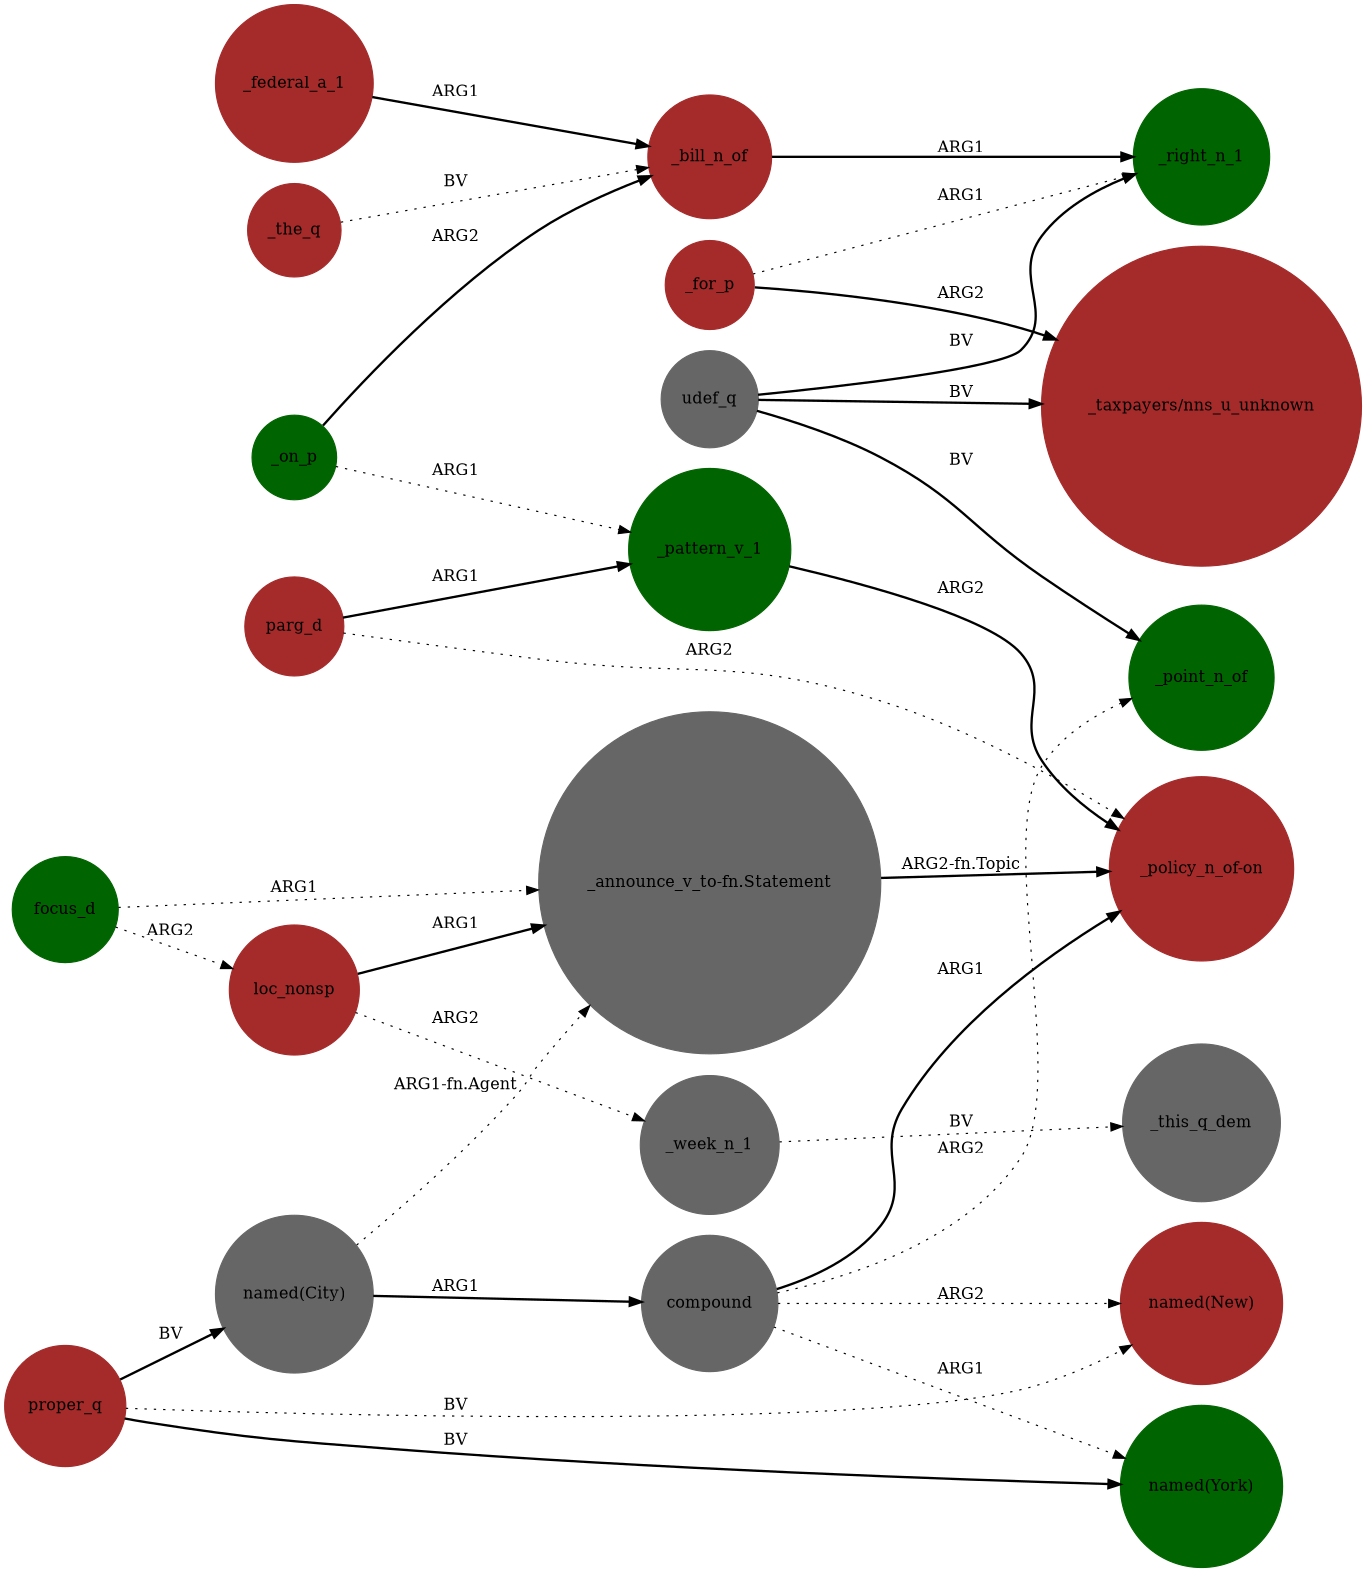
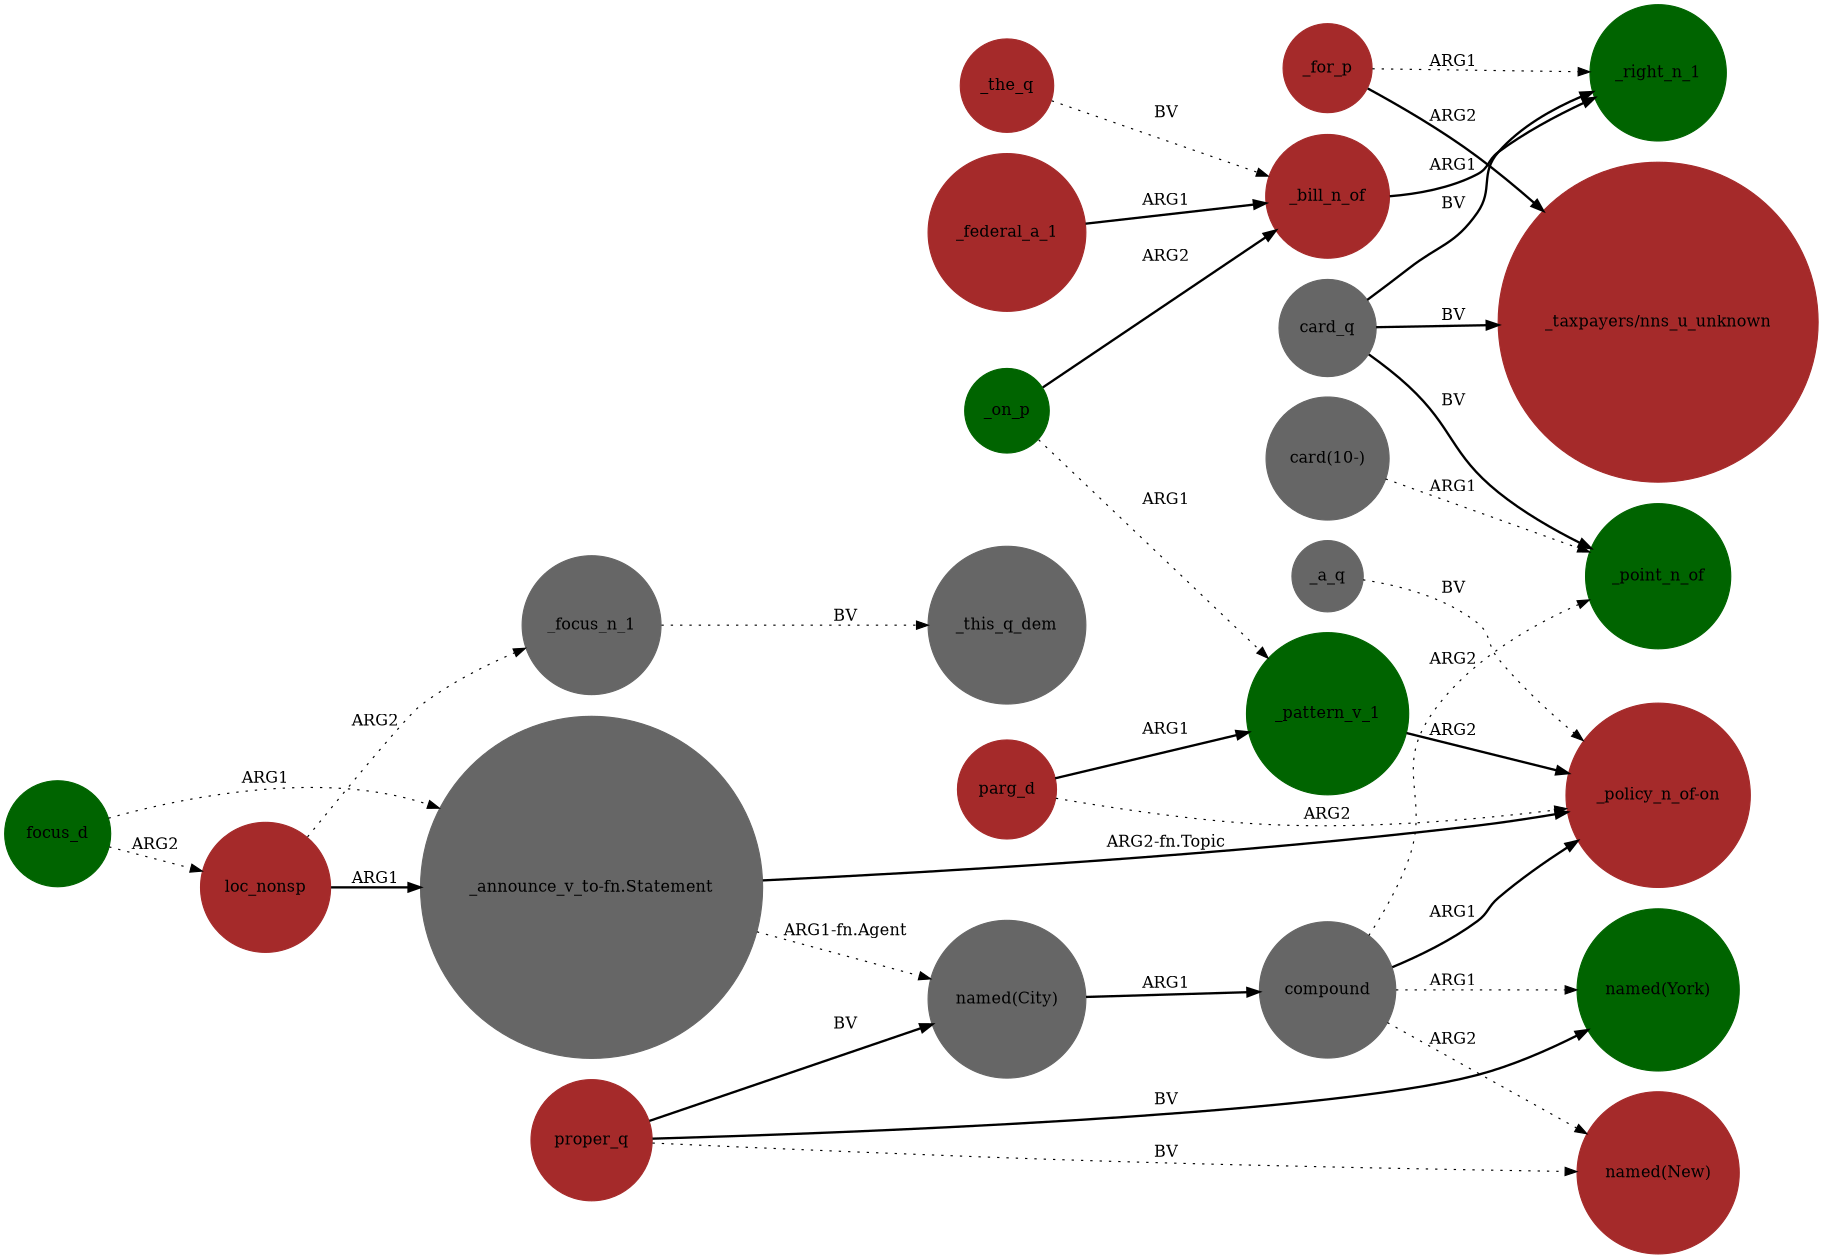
(710, 399) -> (1328, 328)
none -> (1328, 458)
none -> (1328, 576)
(477, 1137) -> (838, 954)
(710, 1145) -> (592, 625)
